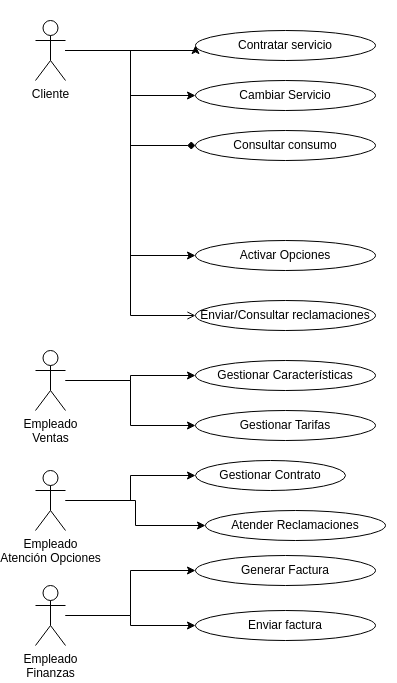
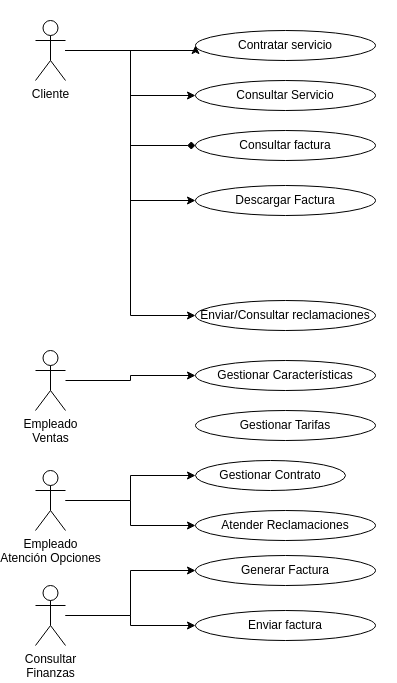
(286, 96) -> (286, 96)
(286, 146) -> (286, 146)
none -> (160, 201)
none -> (286, 201)
(160, 256) -> none
(286, 256) -> none
(188, 316) -> (187, 316)
(138, 426) -> none
(296, 526) -> (286, 526)
(51, 667) -> (51, 667)
